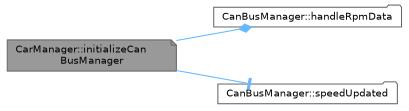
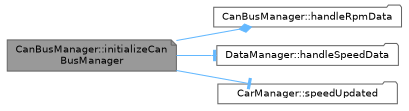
(92, 56) -> (92, 56)
none -> (308, 56)
(308, 94) -> (308, 94)
